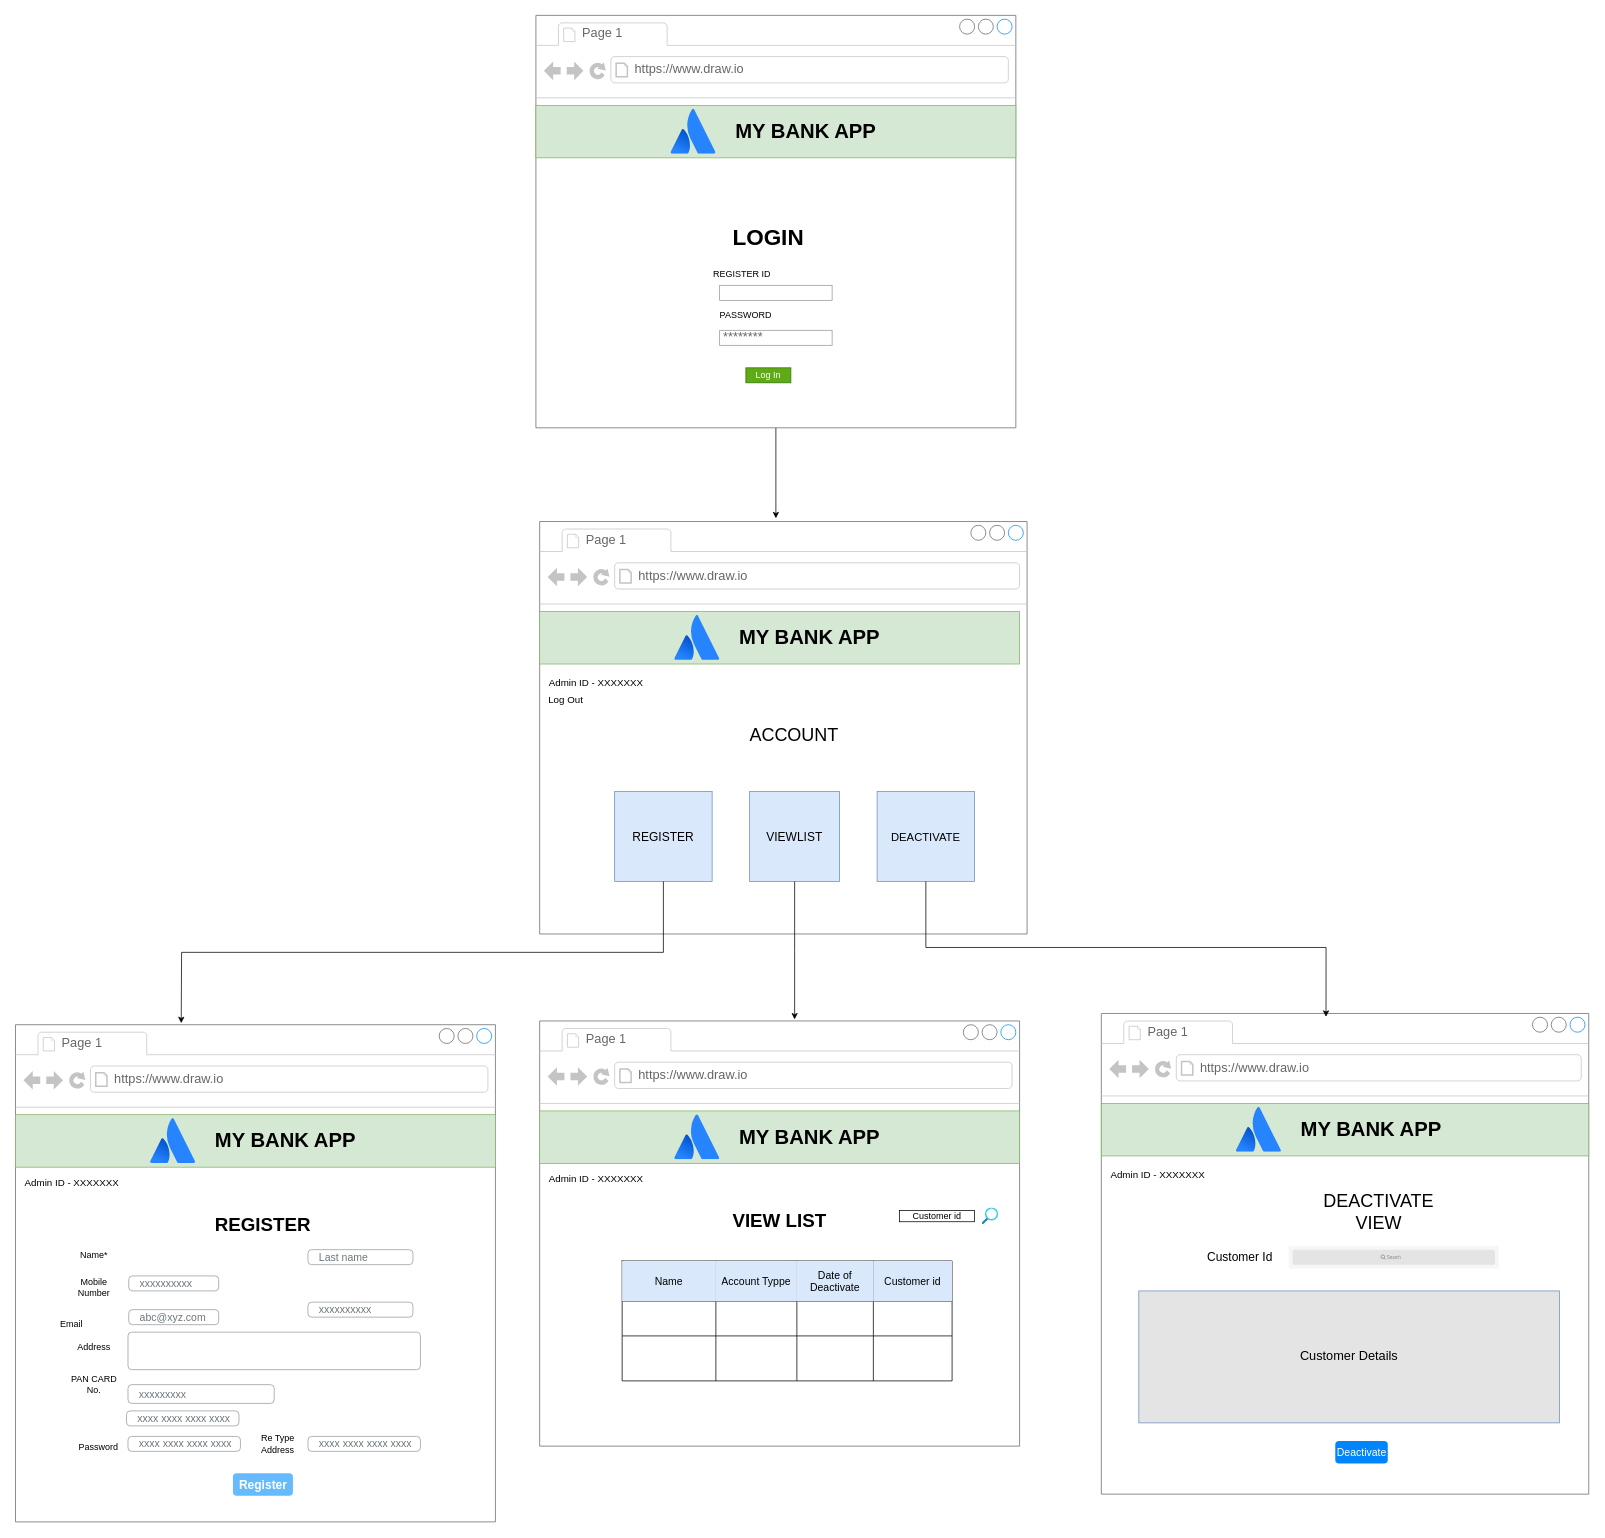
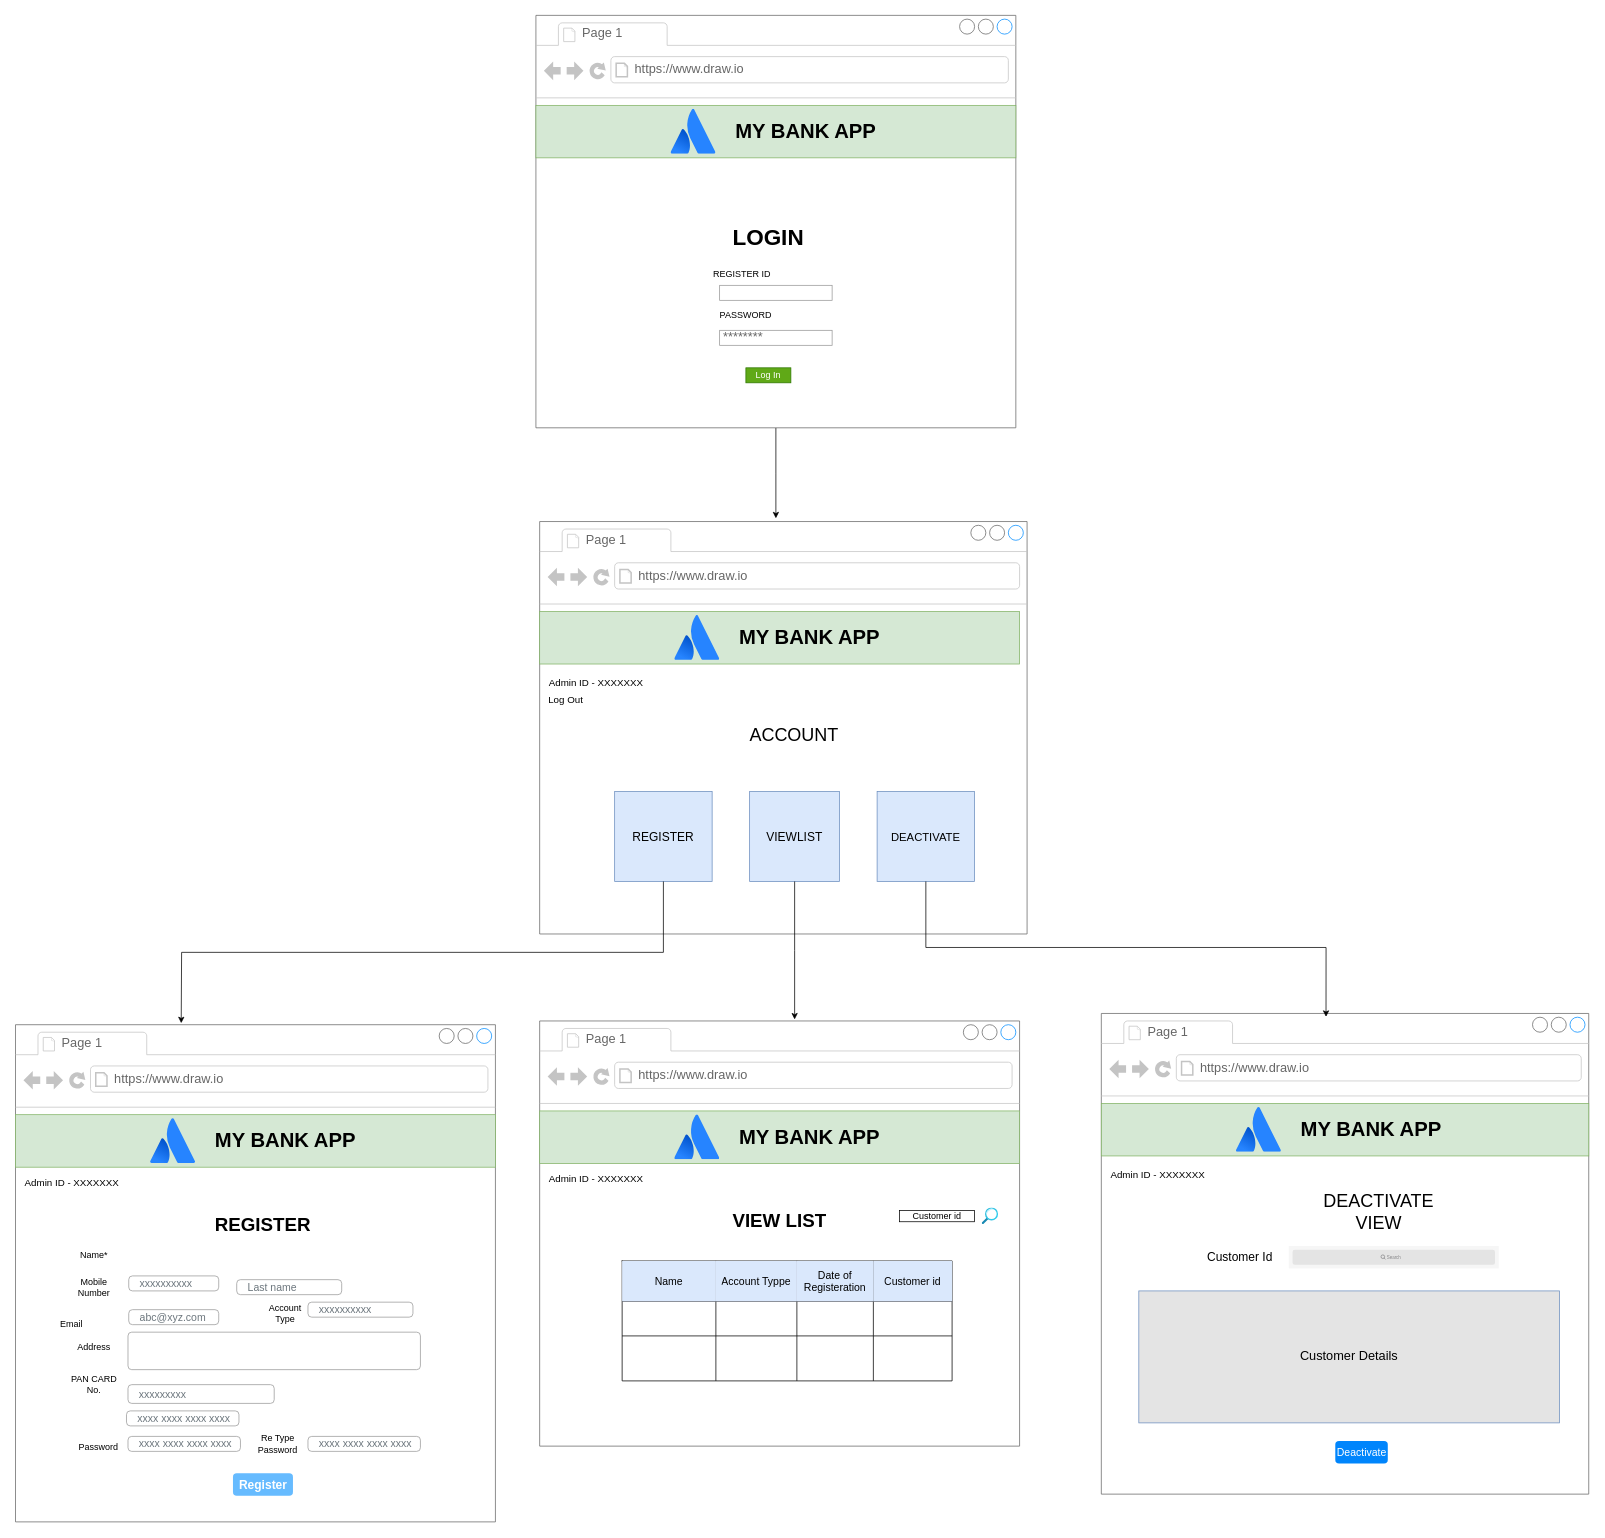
(360, 1257) -> (289, 1287)
(835, 1281) -> (835, 1281)
none -> (285, 1314)
(278, 1444) -> (278, 1444)
